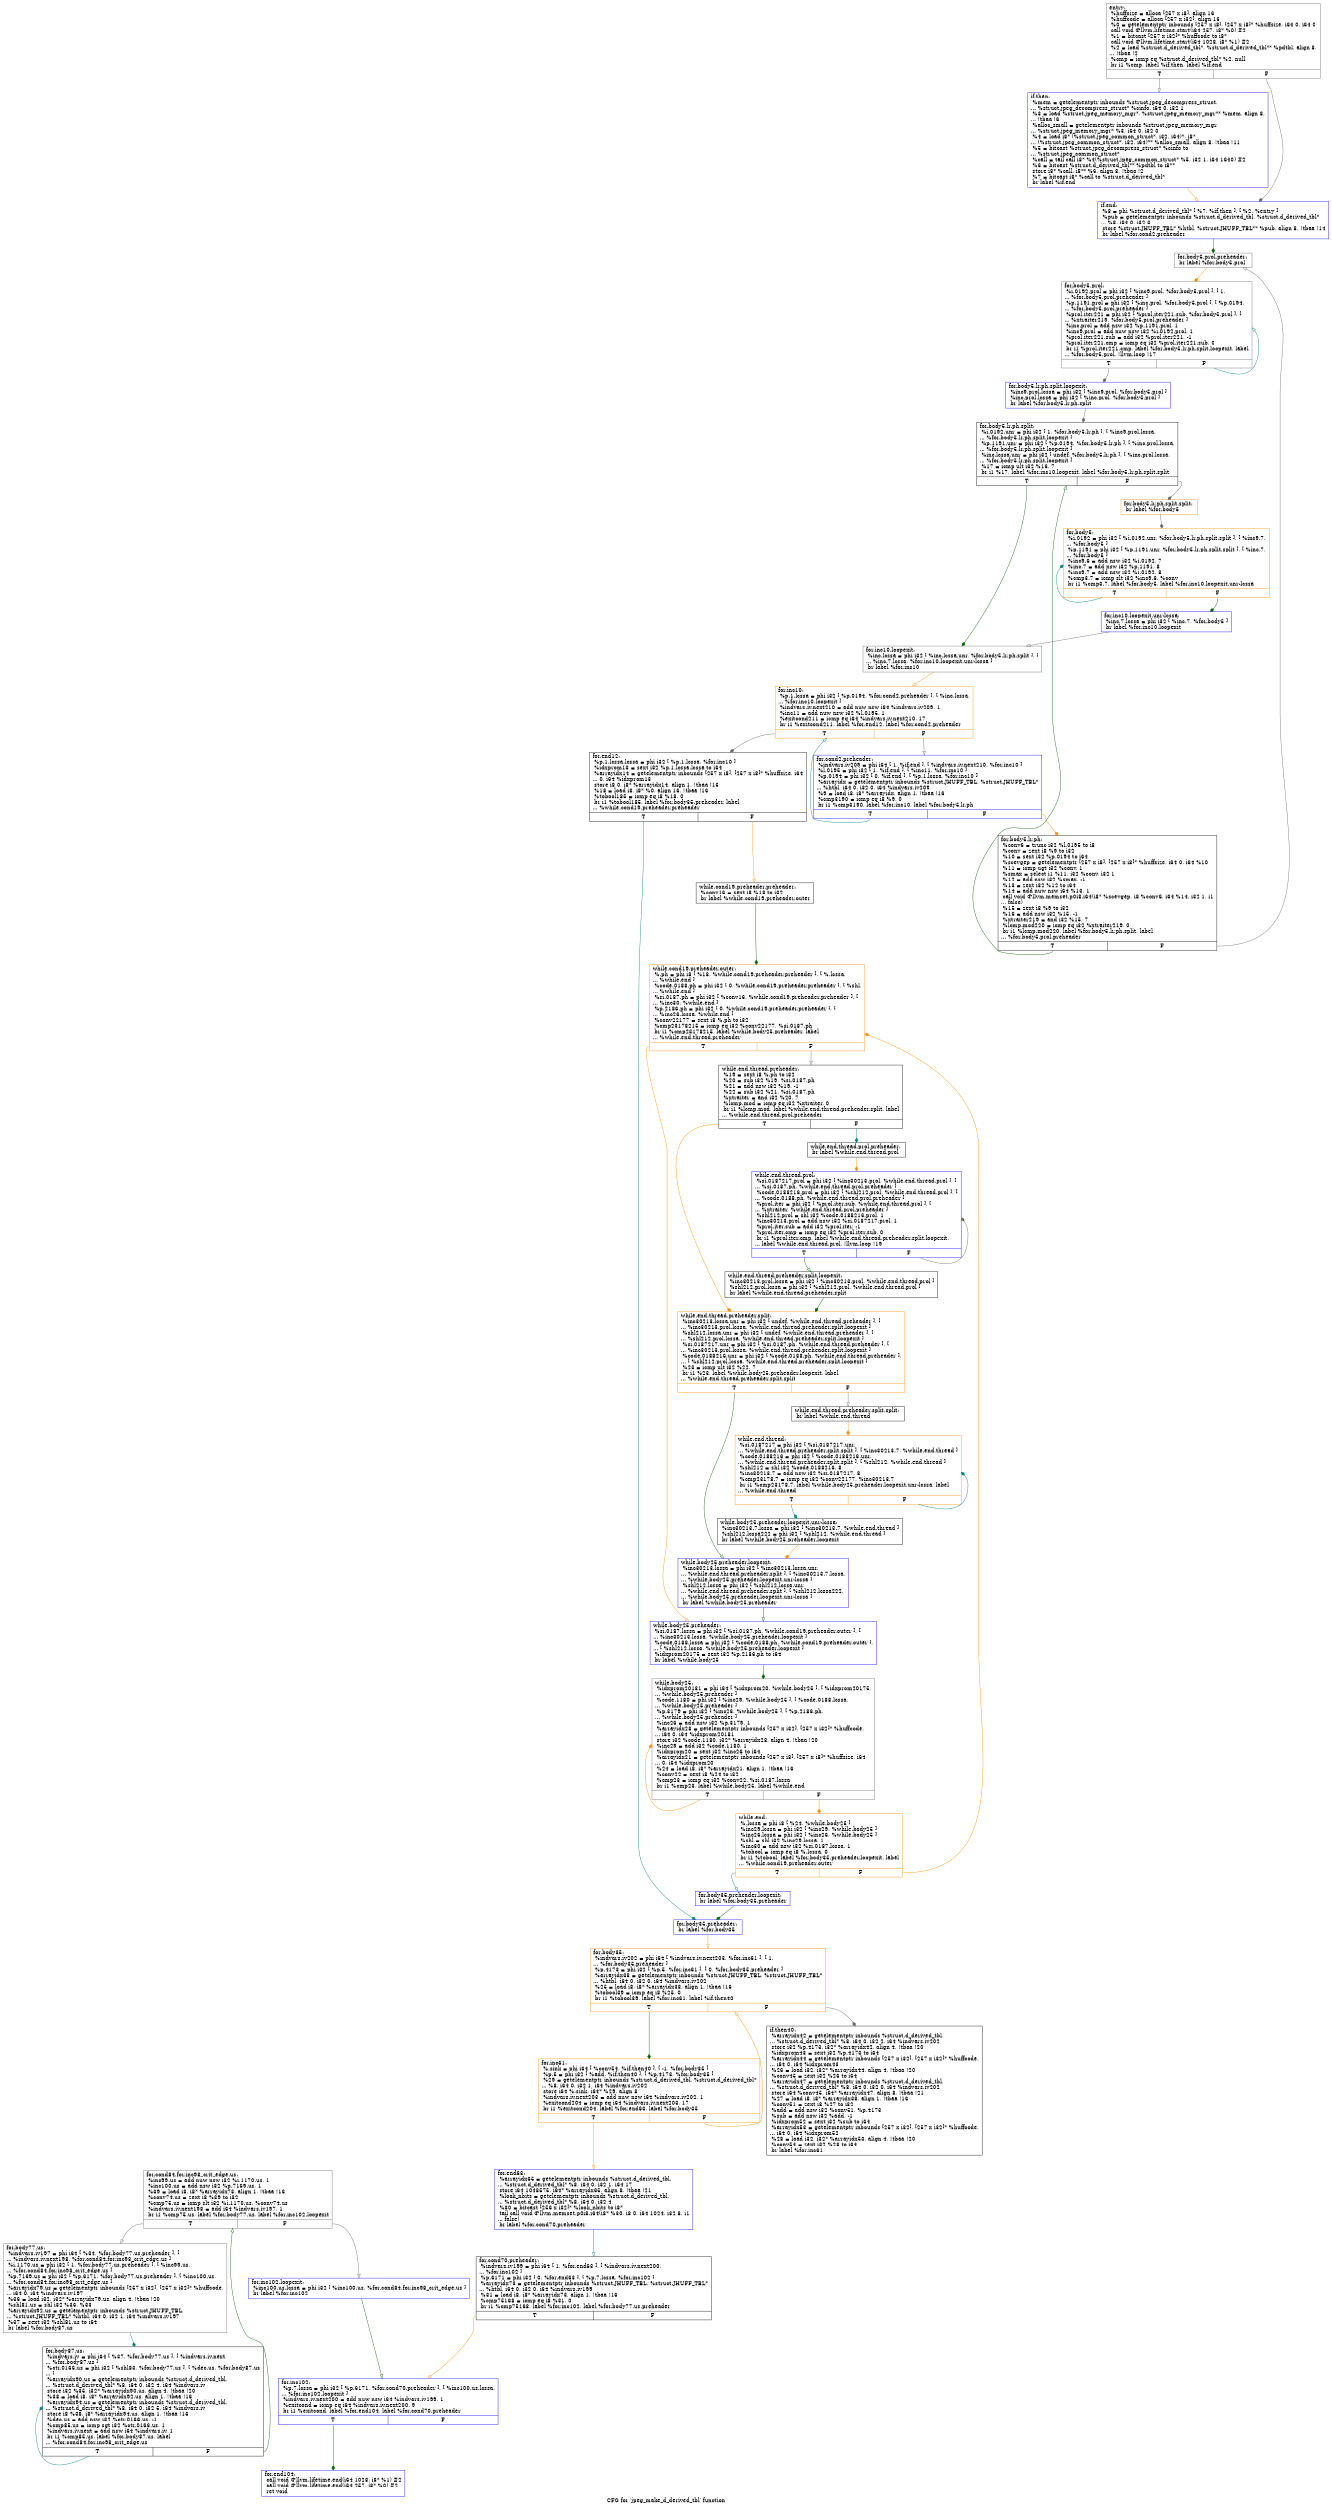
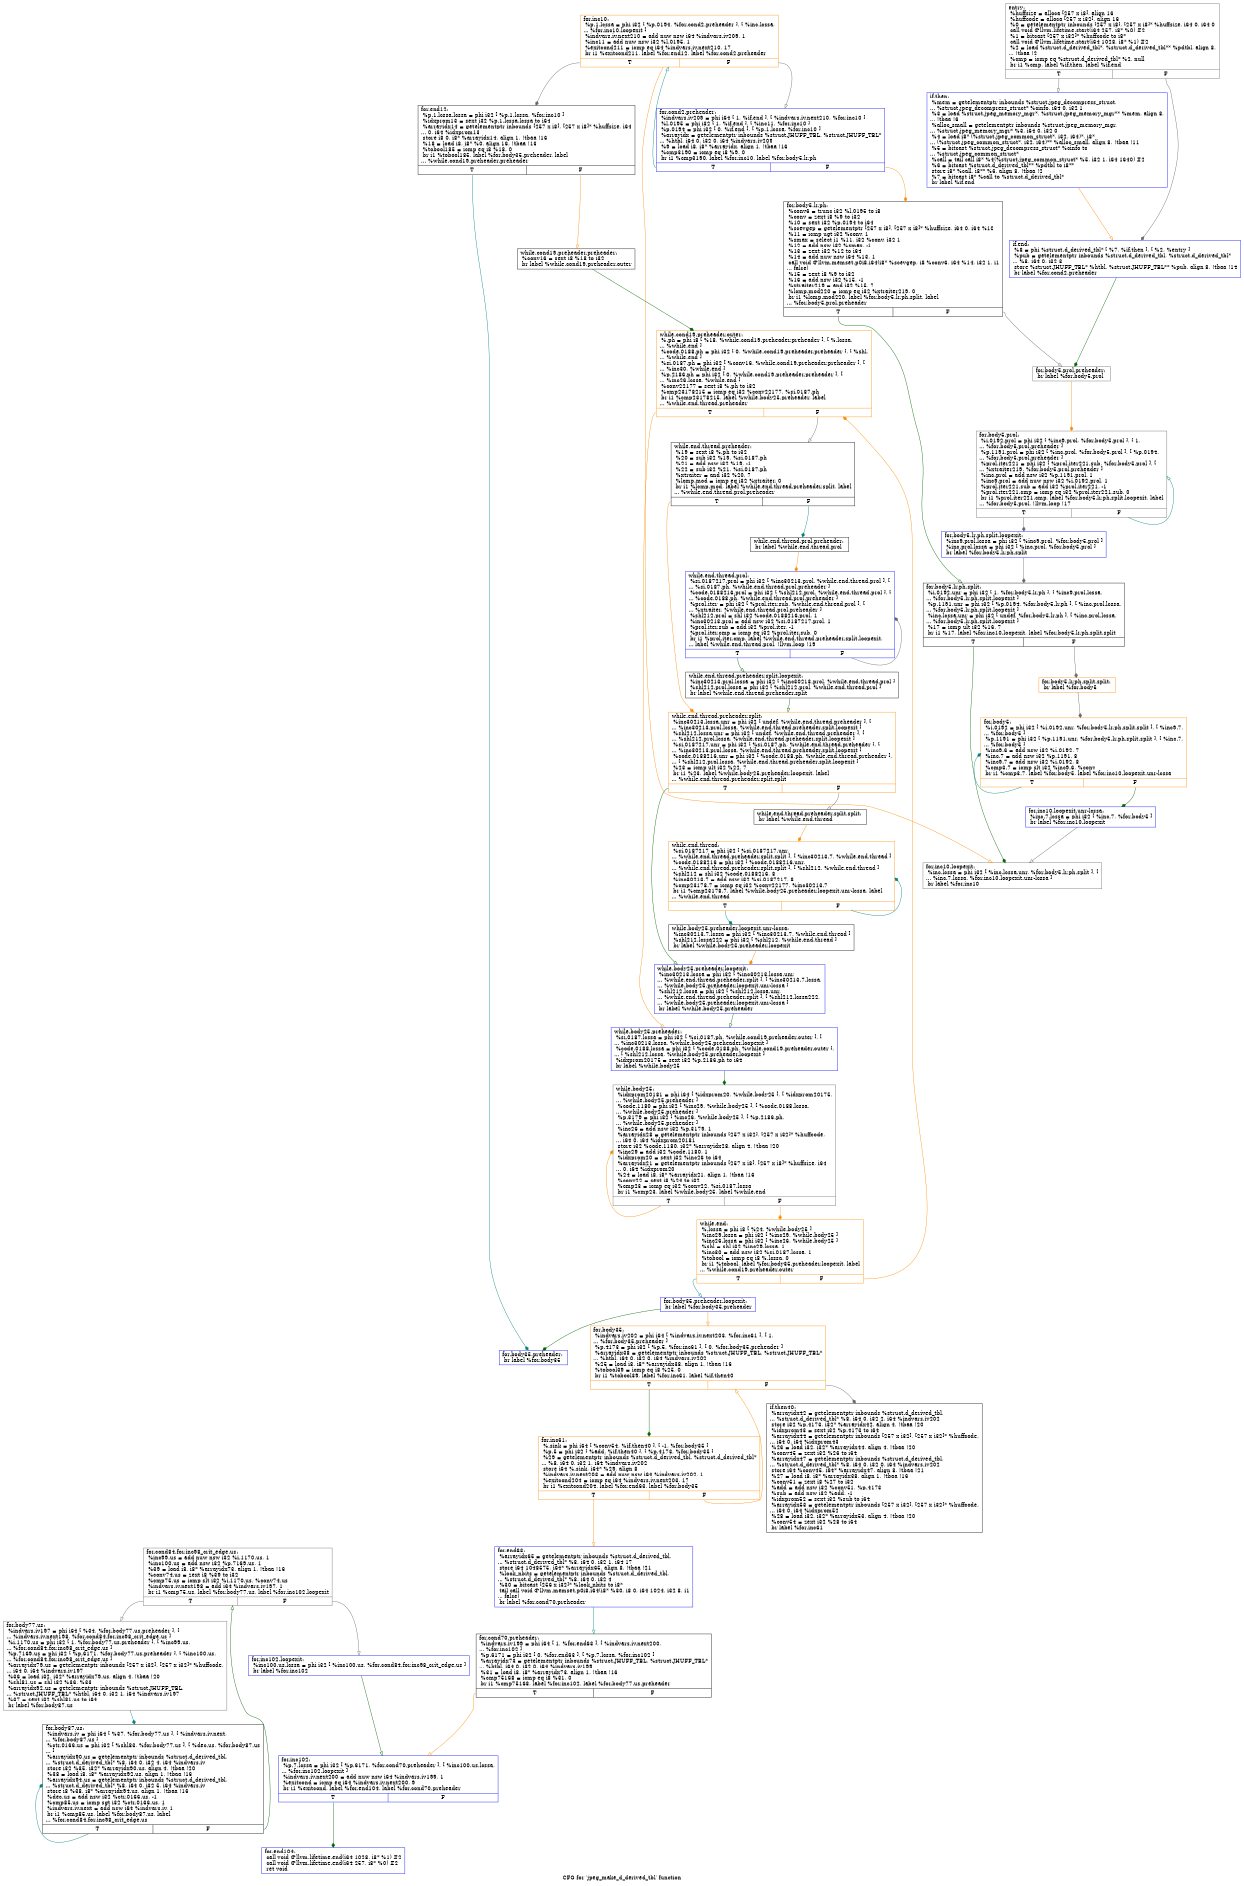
(925, 678) -> (646, 625)
(821, 1303) -> (789, 703)
(708, 1939) -> (708, 1317)
